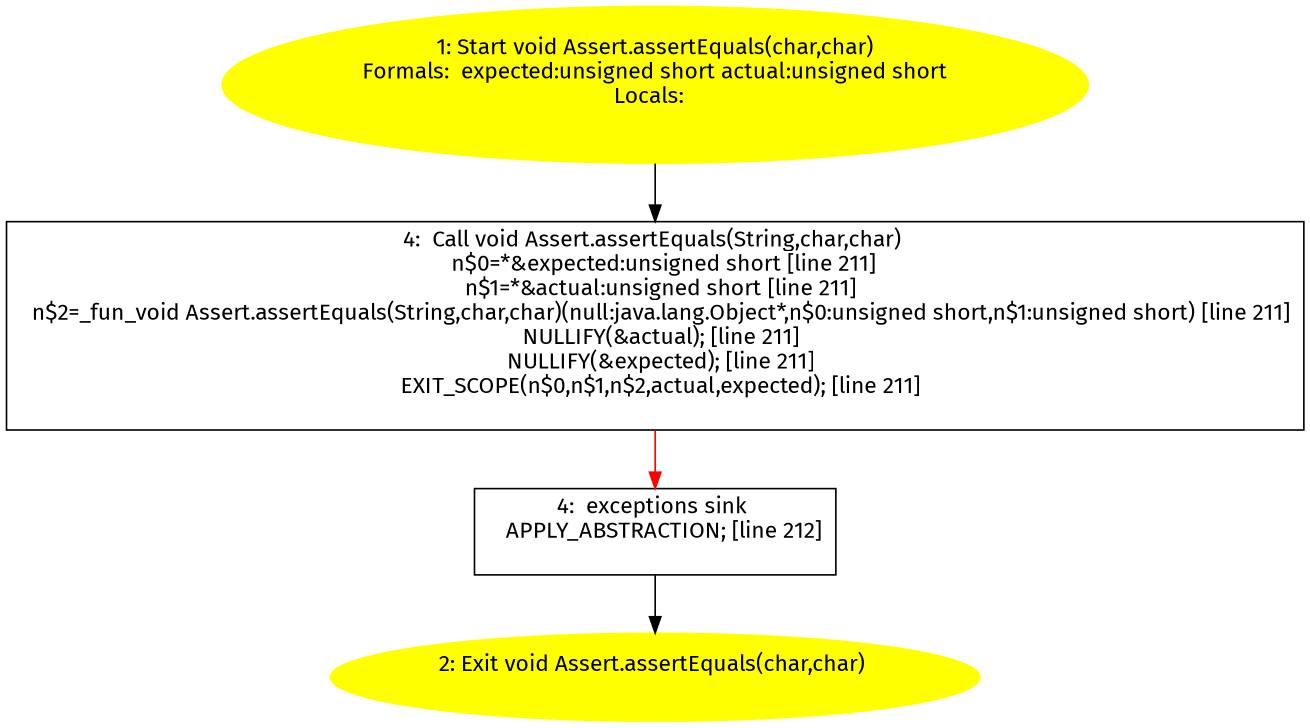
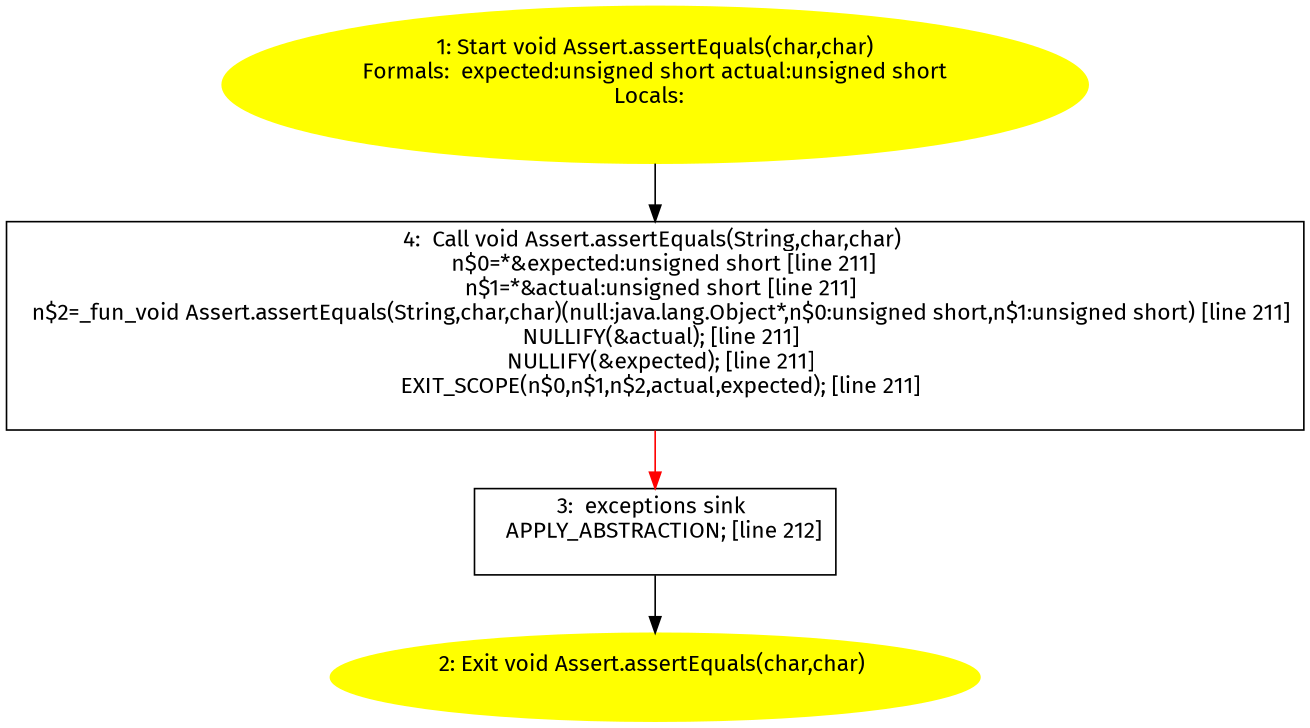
(655, 532) -> (655, 532)
